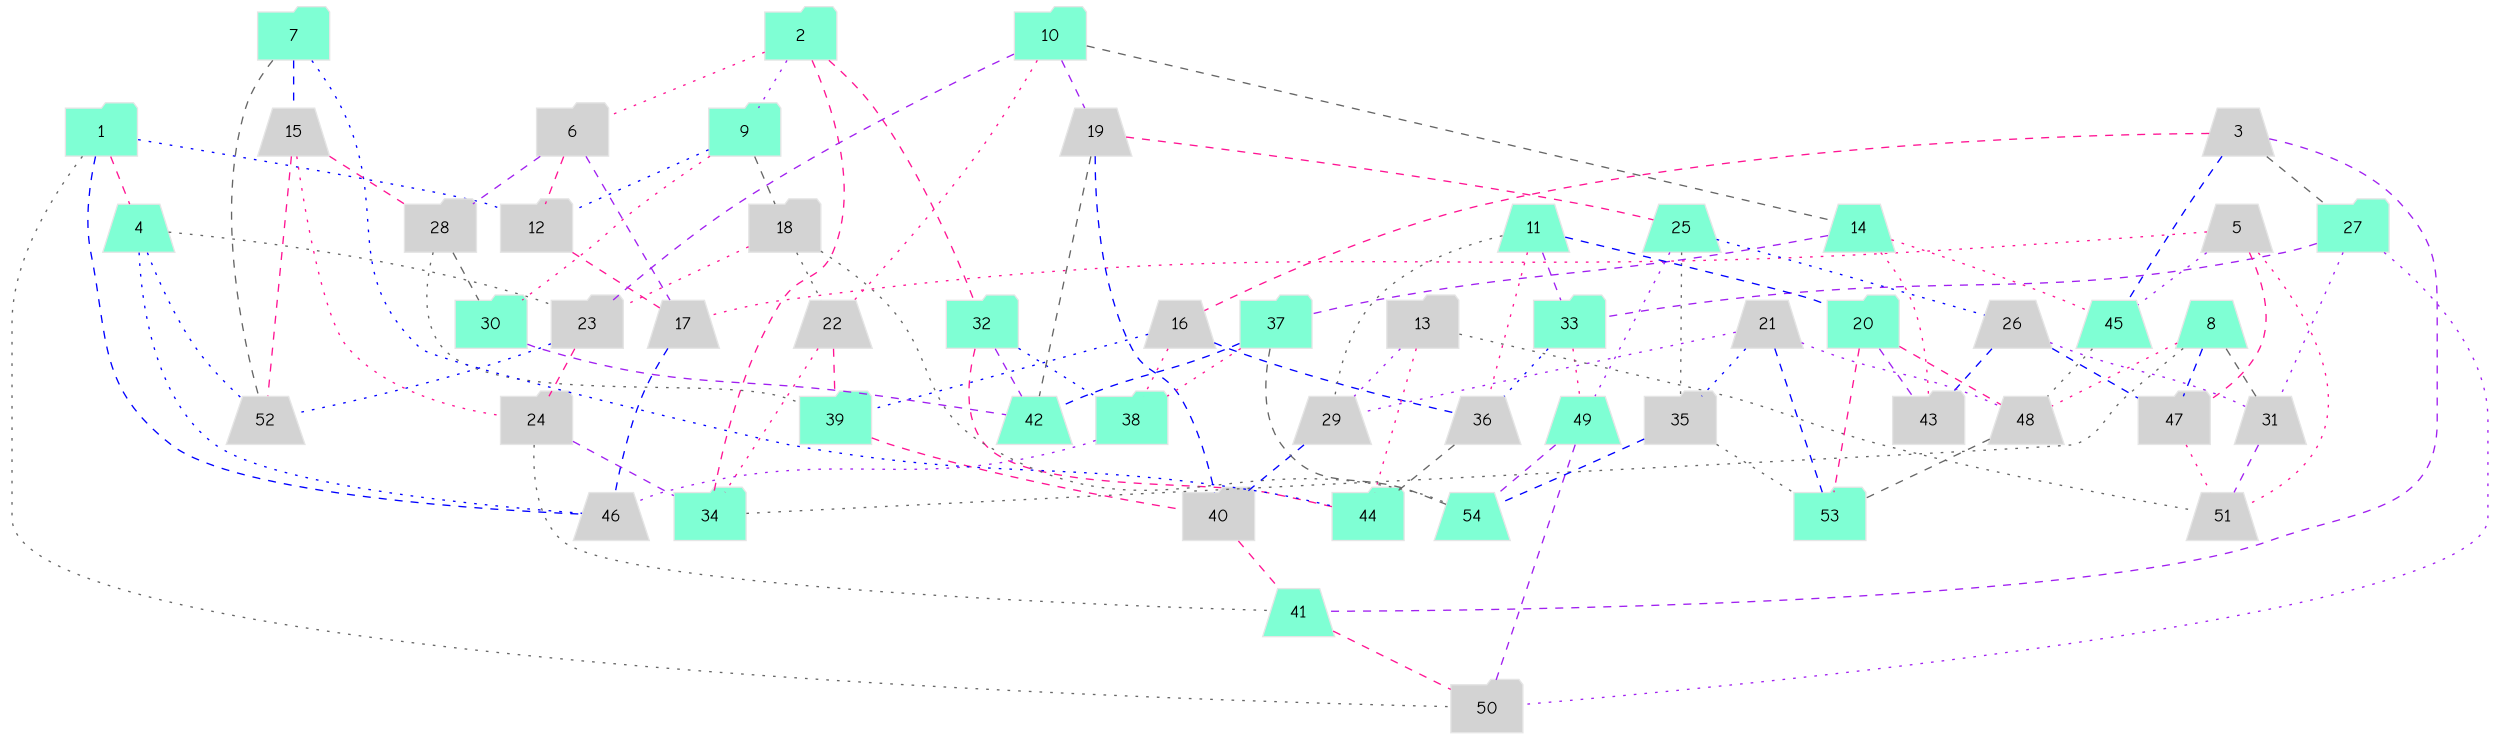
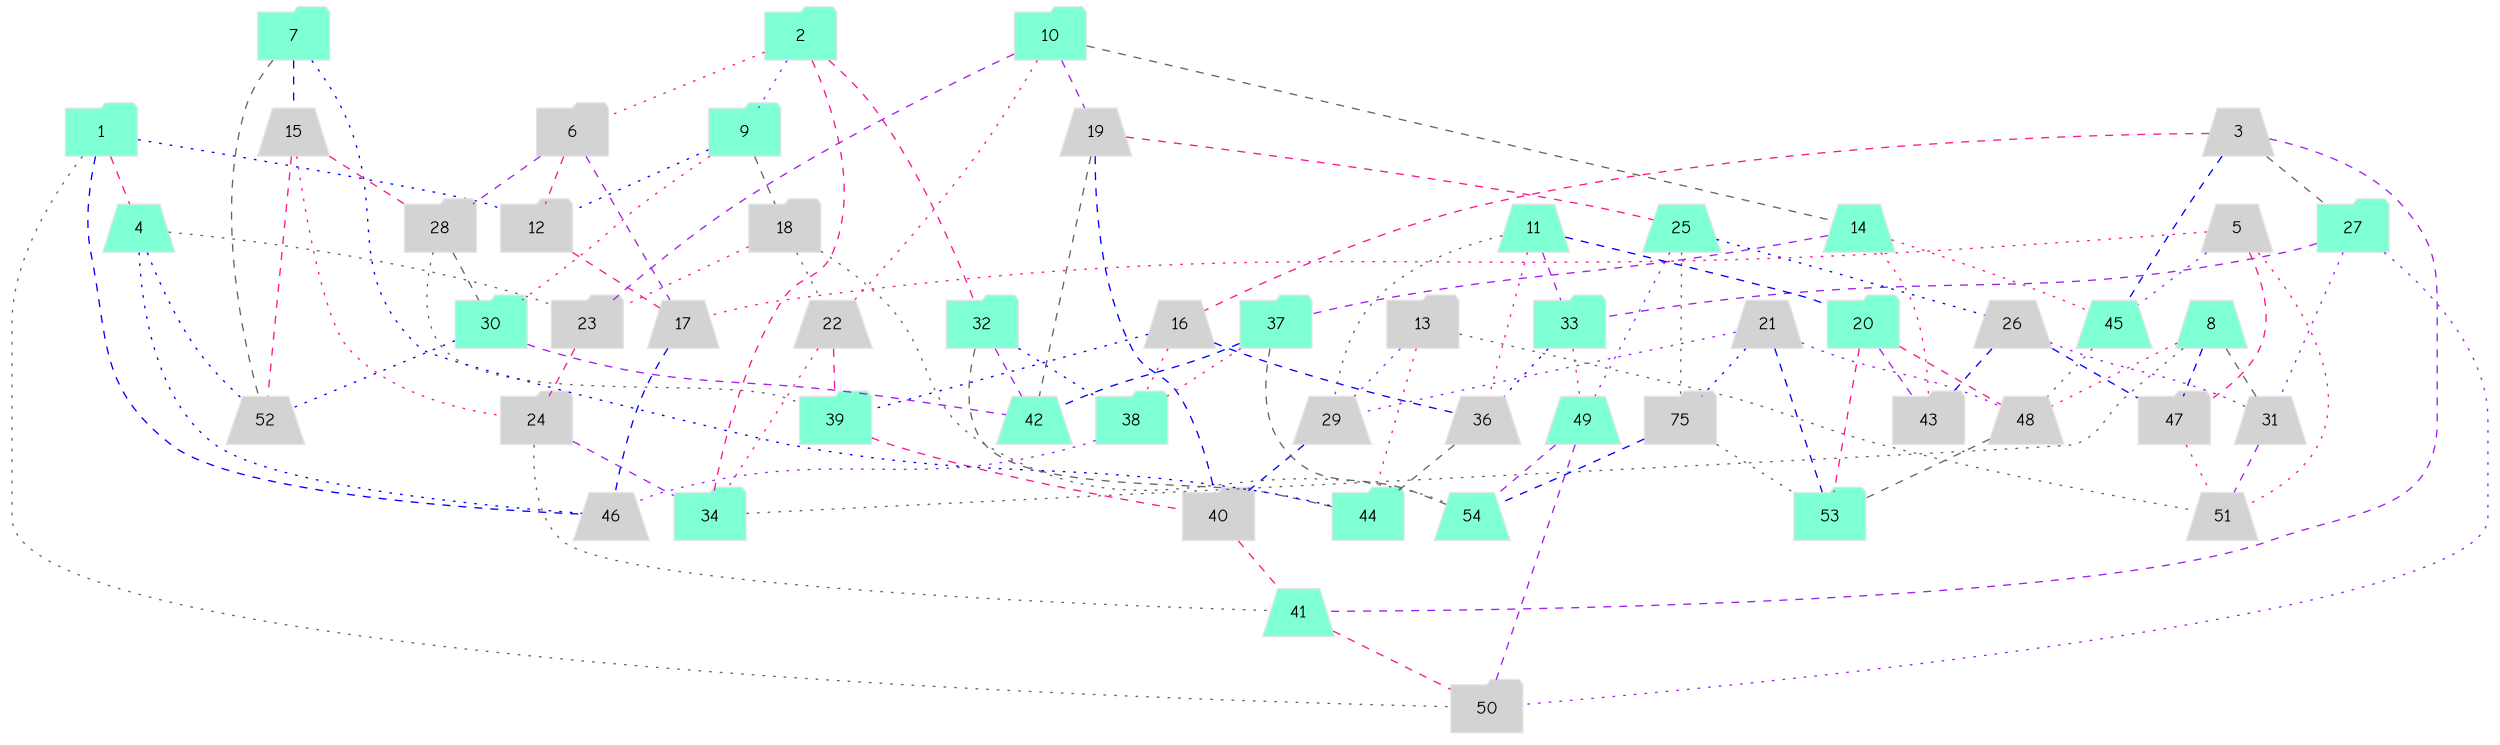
(424, 383) -> (366, 378)
(1680, 420) -> (1680, 420)
(1106, 481) -> (1106, 481)
